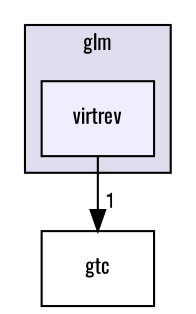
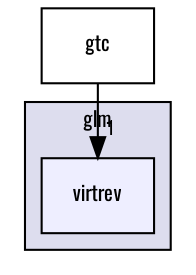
(98, 186) -> (98, 115)
